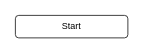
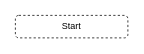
(72, 27) -> (72, 27)
